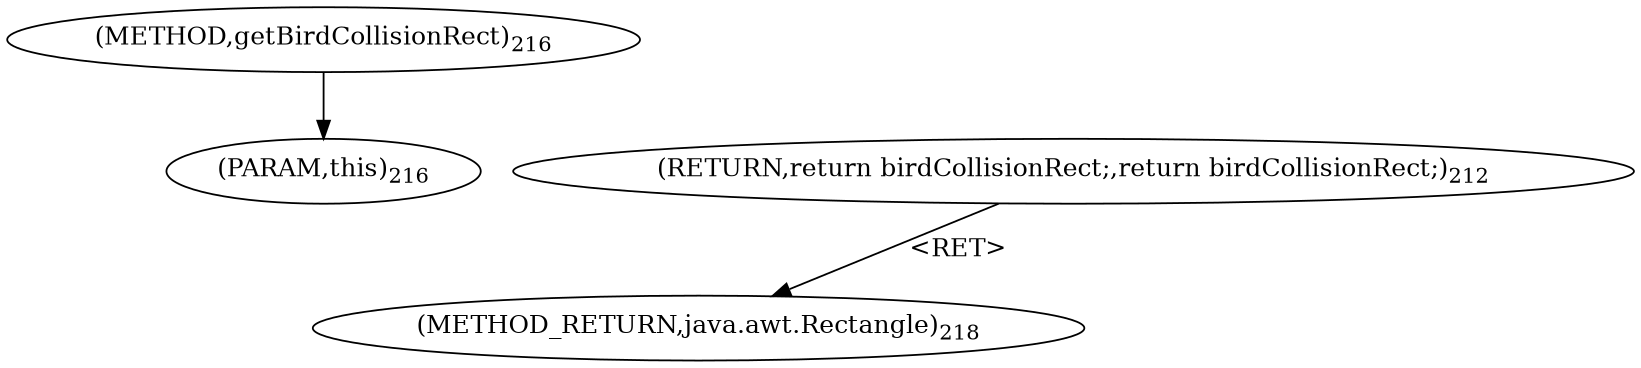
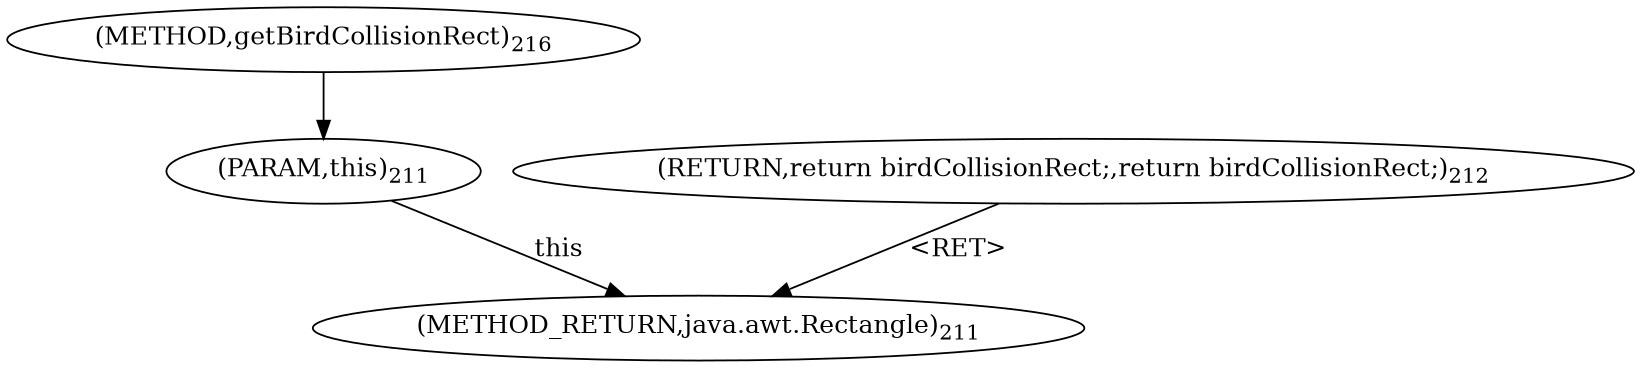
(409, 169) -> (409, 169)
none -> (499, 245)
(960, 325) -> (960, 325)
